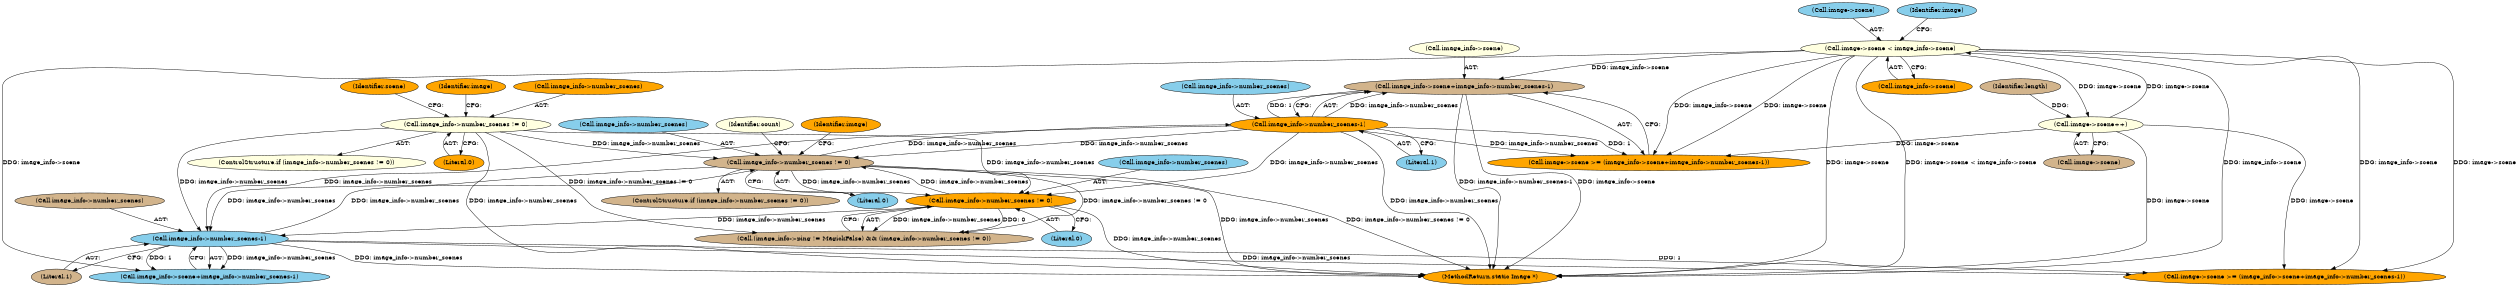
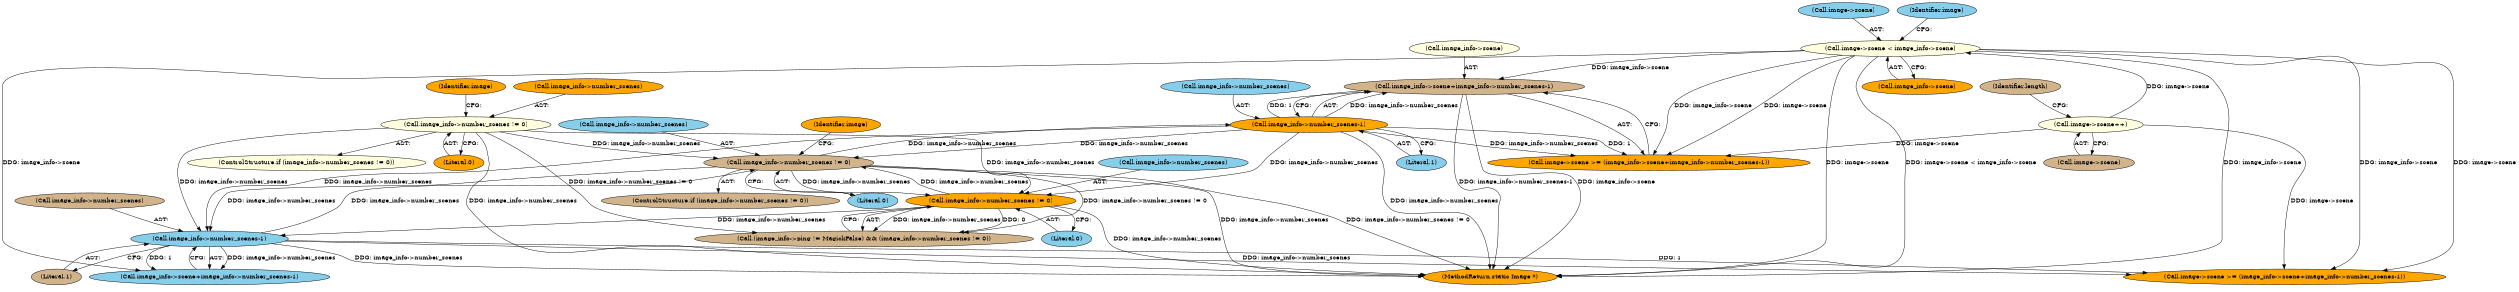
(2030, 66) -> none
(379, 87) -> none
(2061, 106) -> (2061, 106)
(755, 125) -> none
(1971, 265) -> none
